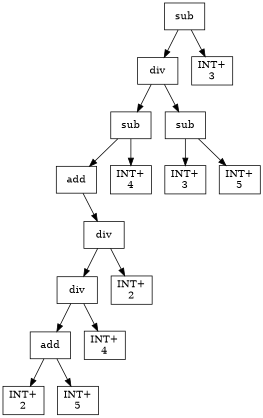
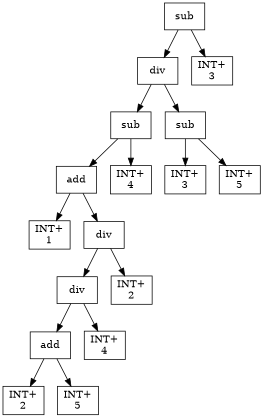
none -> (50, 235)
